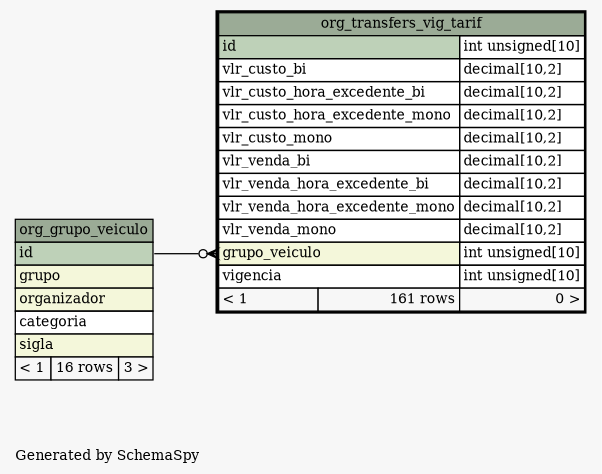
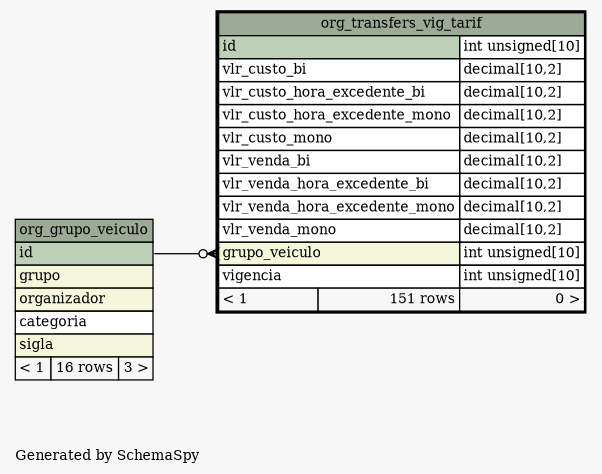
(423, 299) -> (423, 299)
